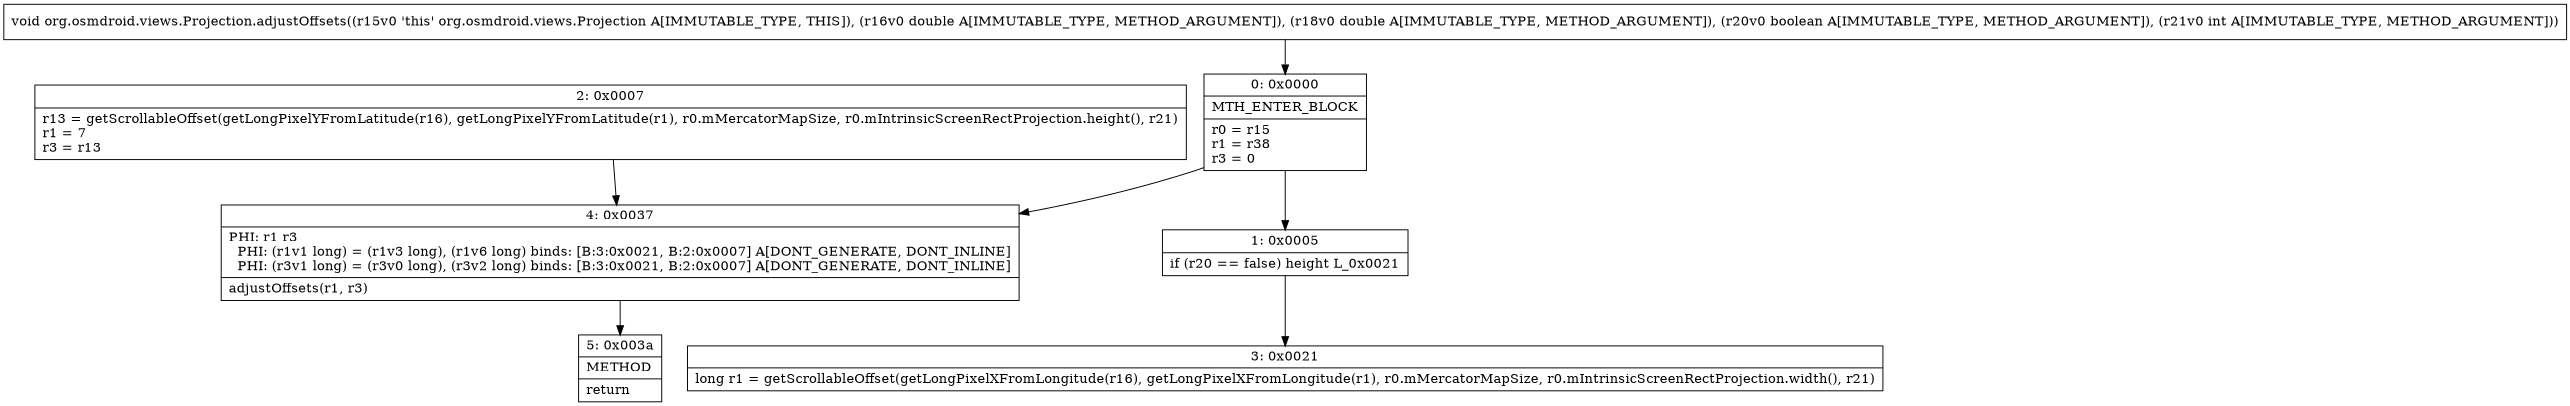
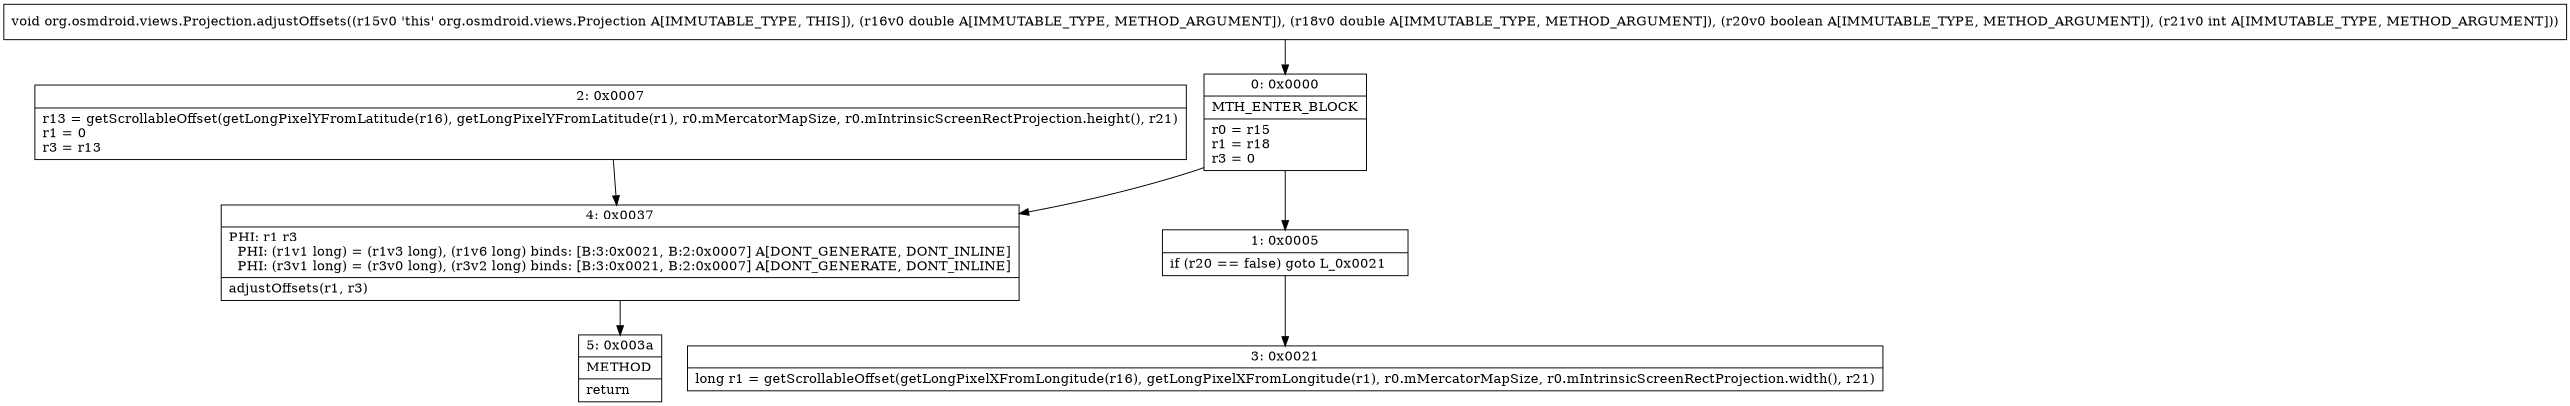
(64, 133) -> (64, 133)
(1241, 144) -> (1241, 144)
(1285, 264) -> (1278, 264)
